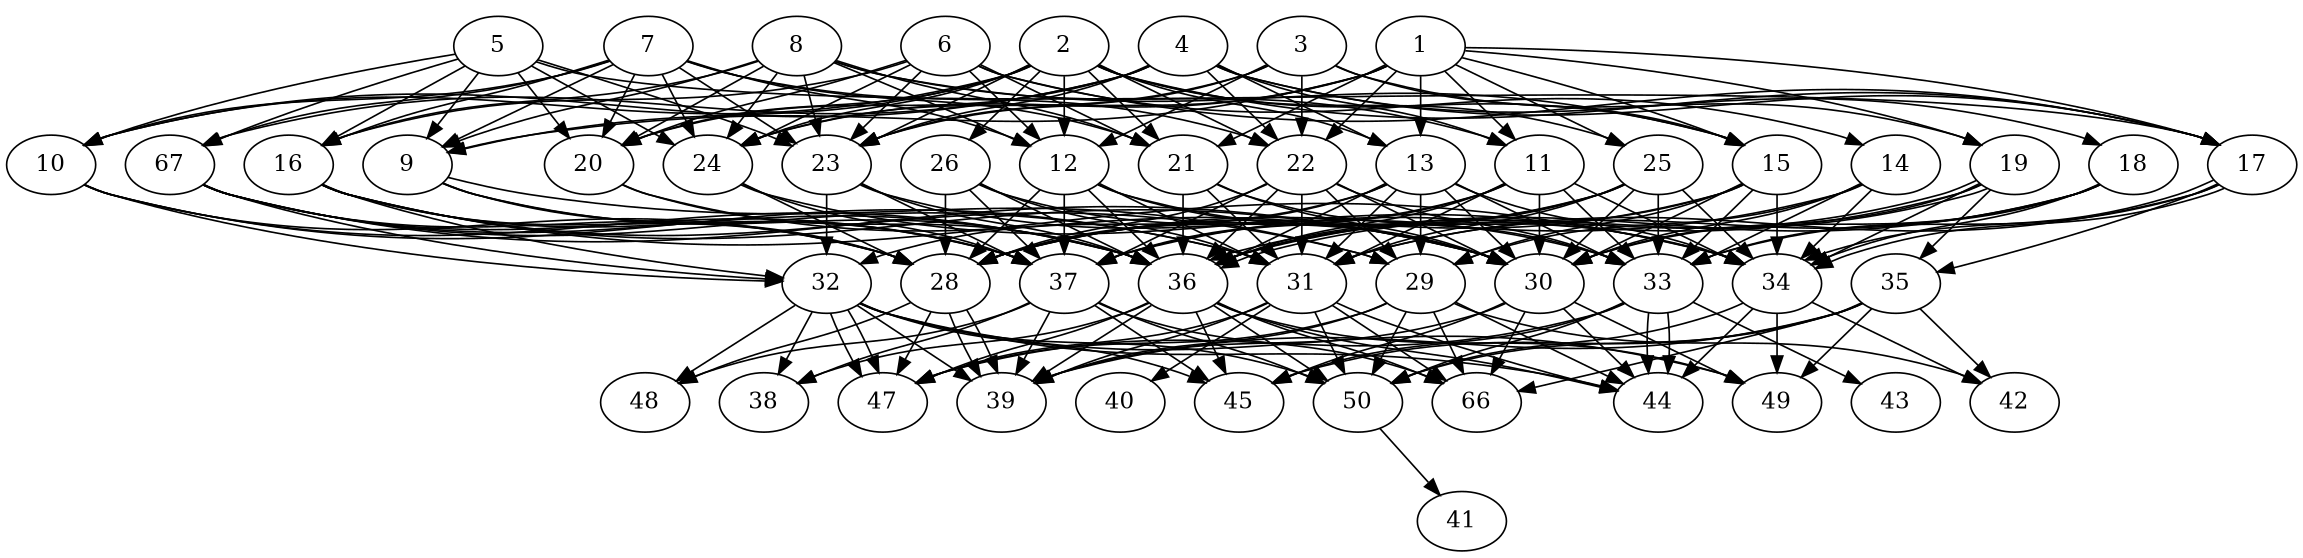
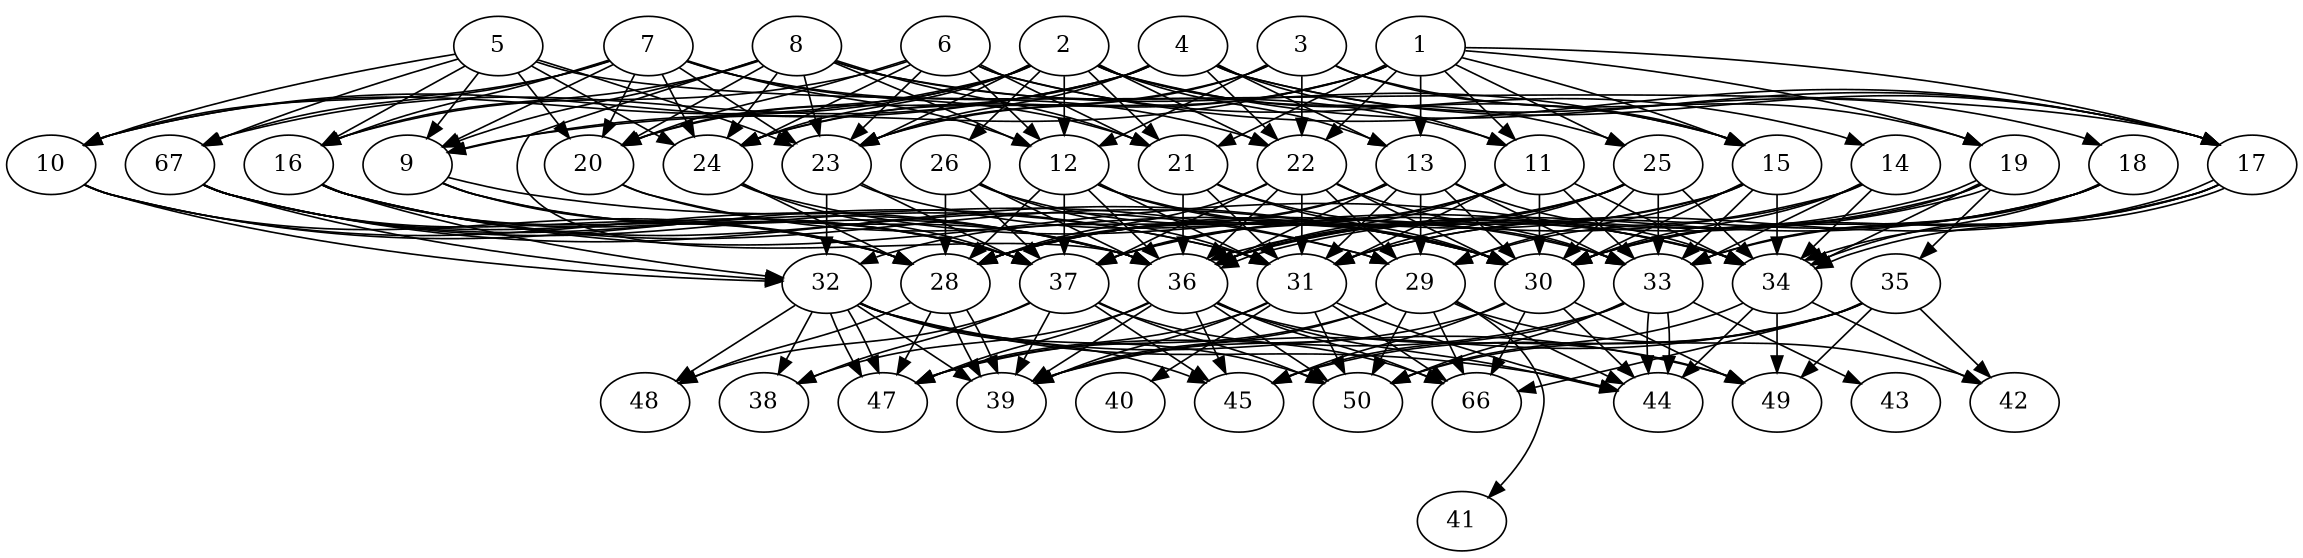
(997, 223) -> (517, 169)
(2087, 230) -> (1904, 224)
(1404, 455) -> (1544, 398)
